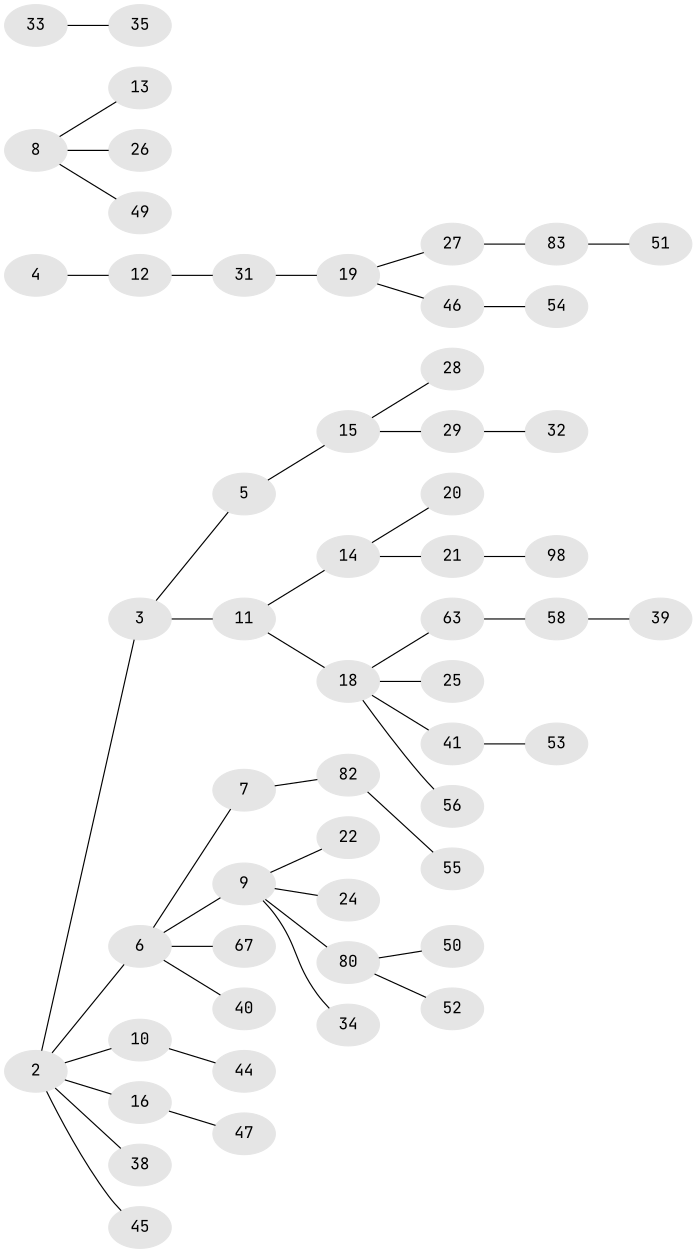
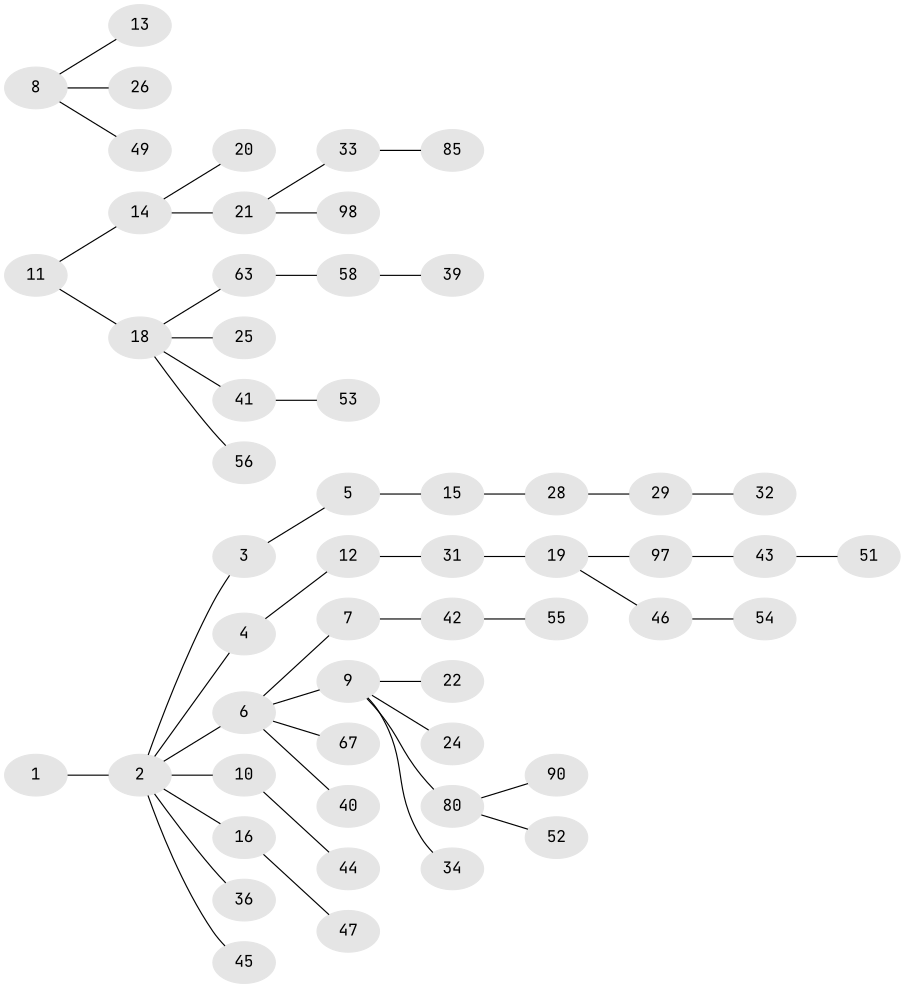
(140, 25) -> (452, 150)
none -> (296, 182)
(452, 244) -> (661, 556)
(556, 244) -> (765, 556)
(400, 432) -> (609, 494)
(192, 619) -> none
none -> (192, 705)
none -> (36, 775)
(348, 775) -> (452, 619)
(452, 946) -> (556, 775)
(140, 1165) -> (244, 900)
